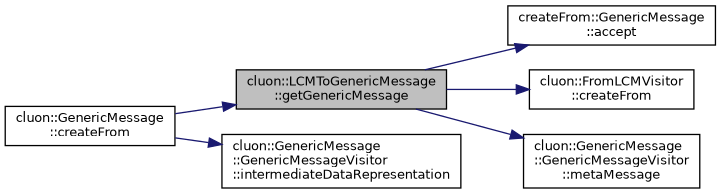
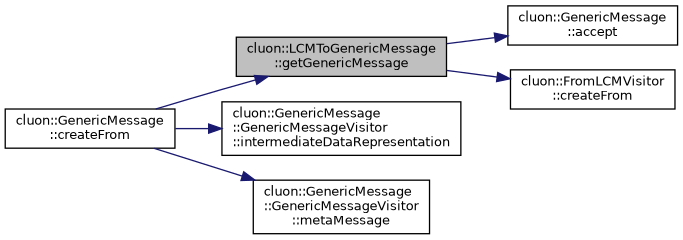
(612, 25) -> (593, 25)
(463, 122) -> (198, 162)
